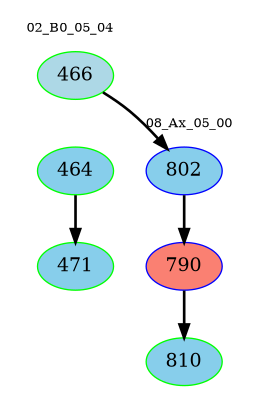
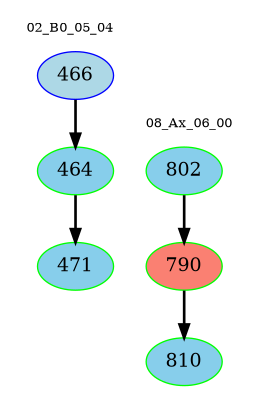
(76, 76) -> (76, 76)
(144, 124) -> (76, 117)
(189, 124) -> (189, 124)
(184, 171) -> (184, 171)
(184, 266) -> (184, 266)
